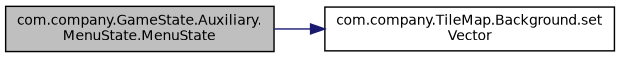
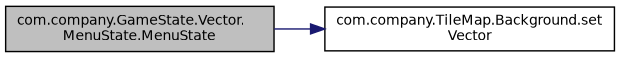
(140, 29) -> (140, 29)
